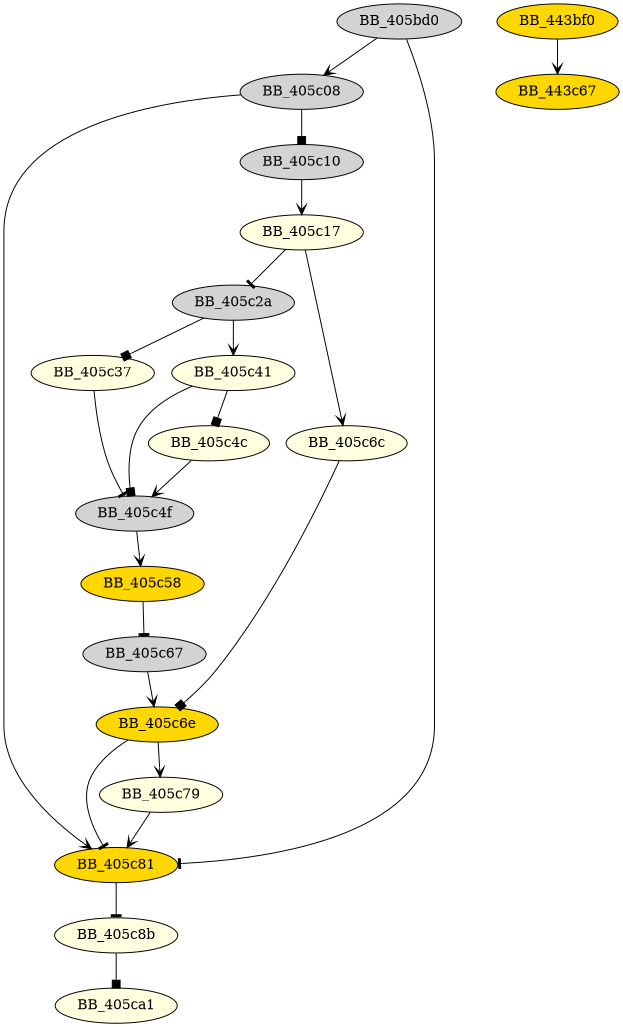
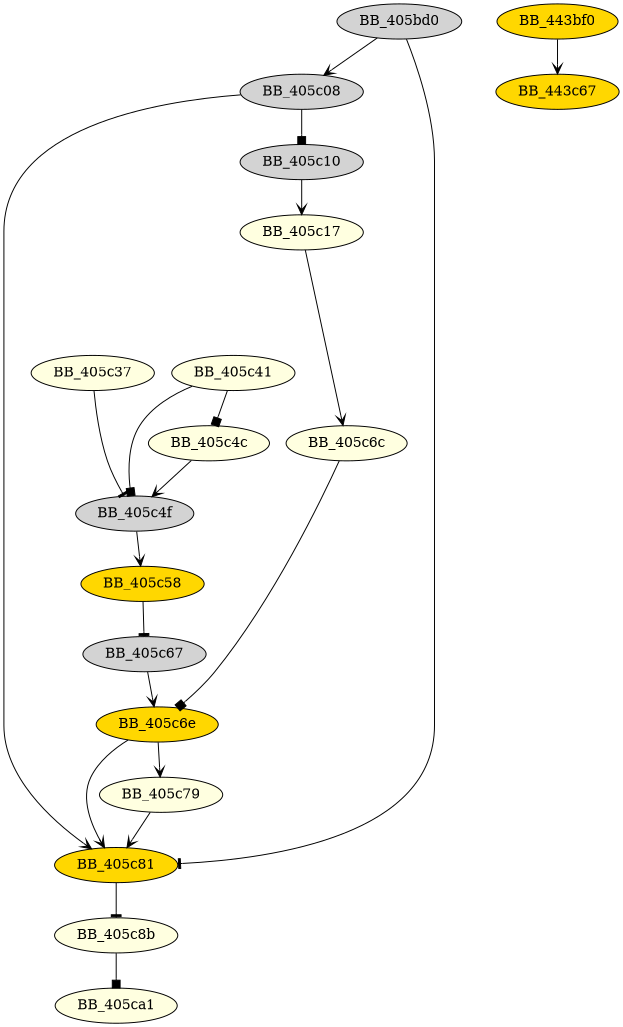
(233, 303) -> none
(88, 785) -> (88, 785)
